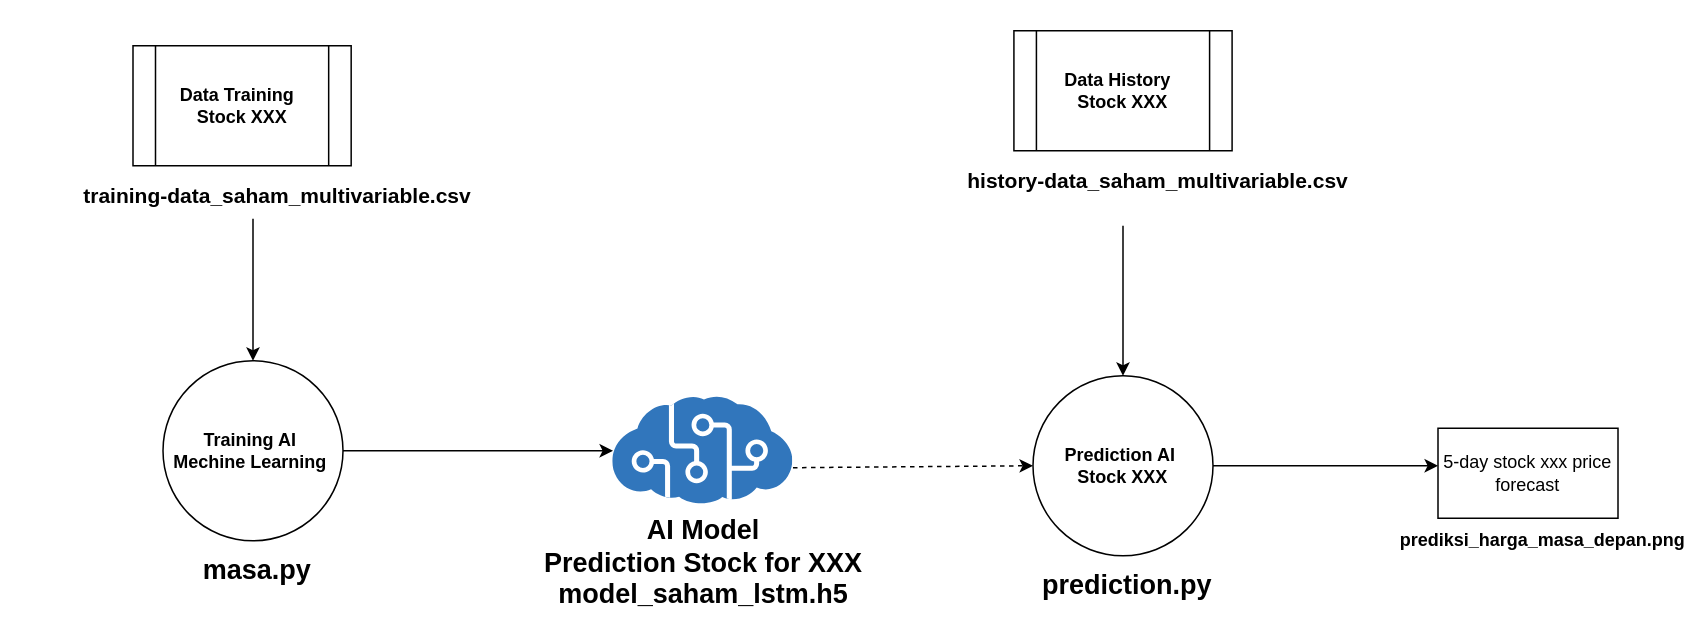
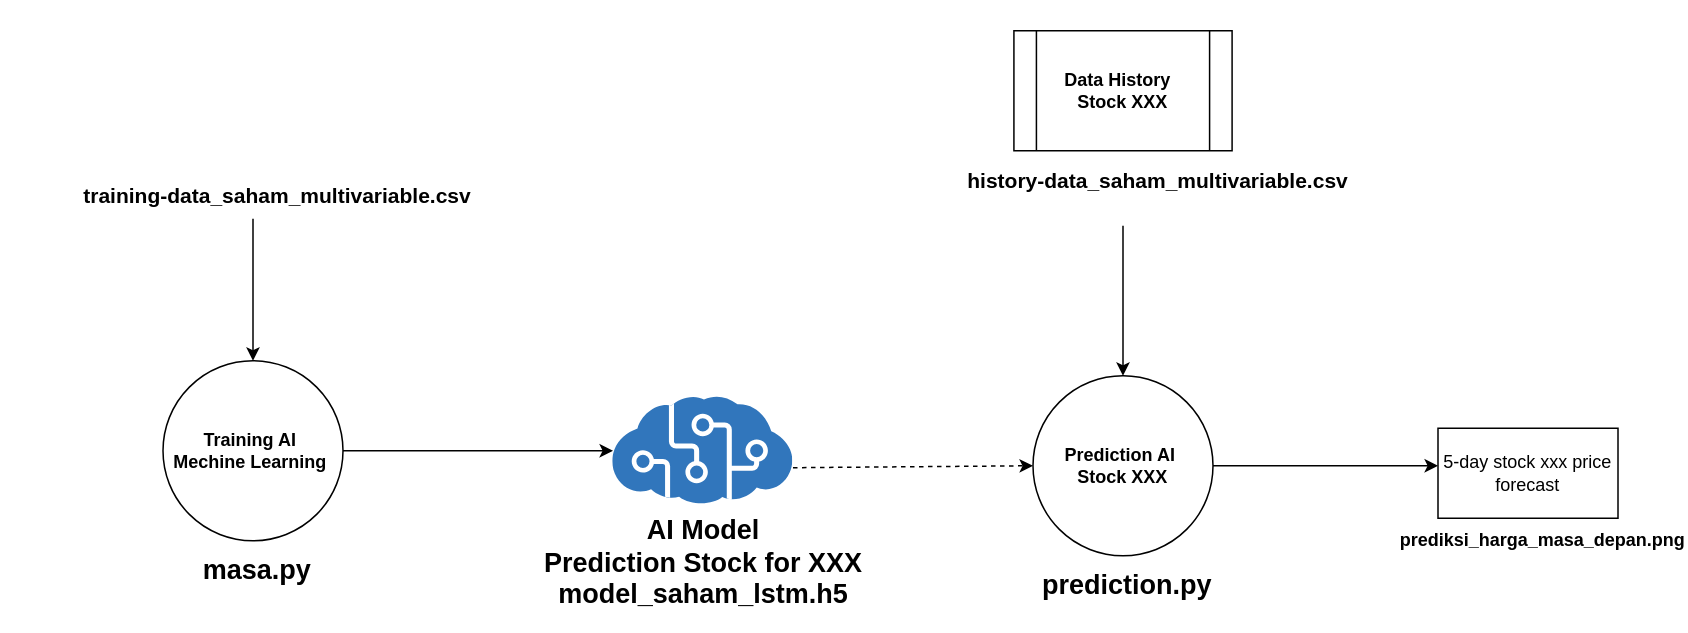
(242, 106) -> none
